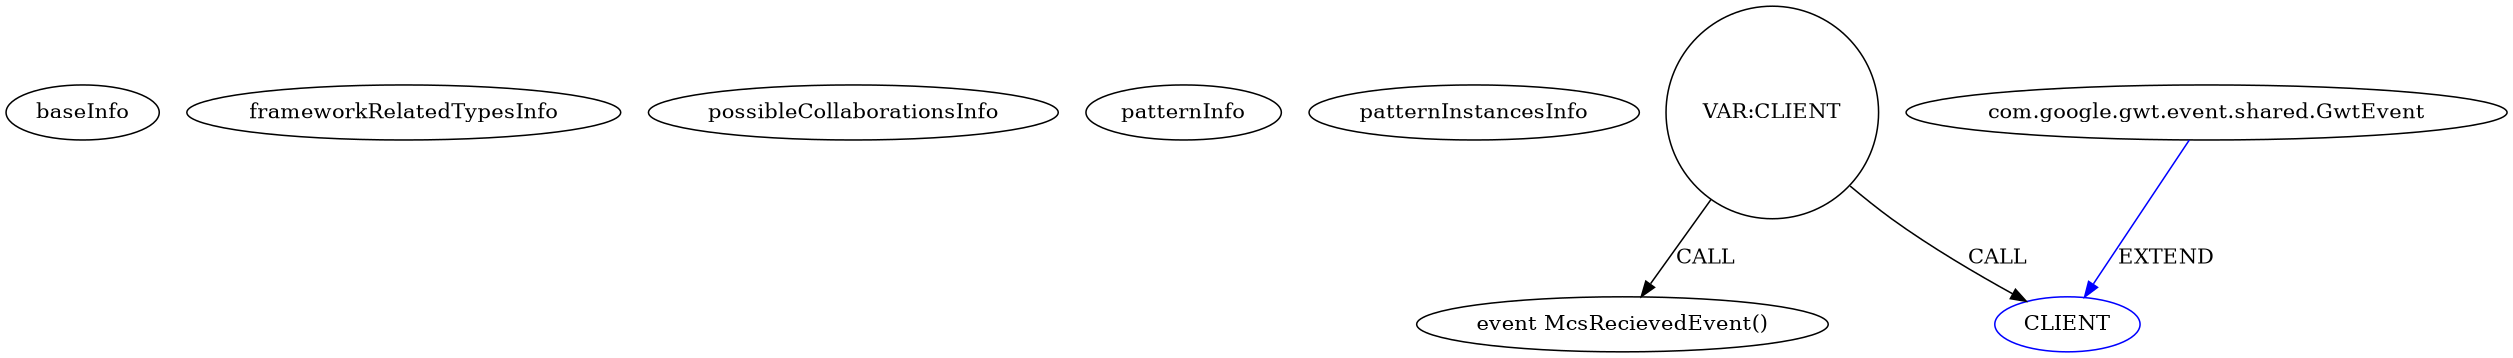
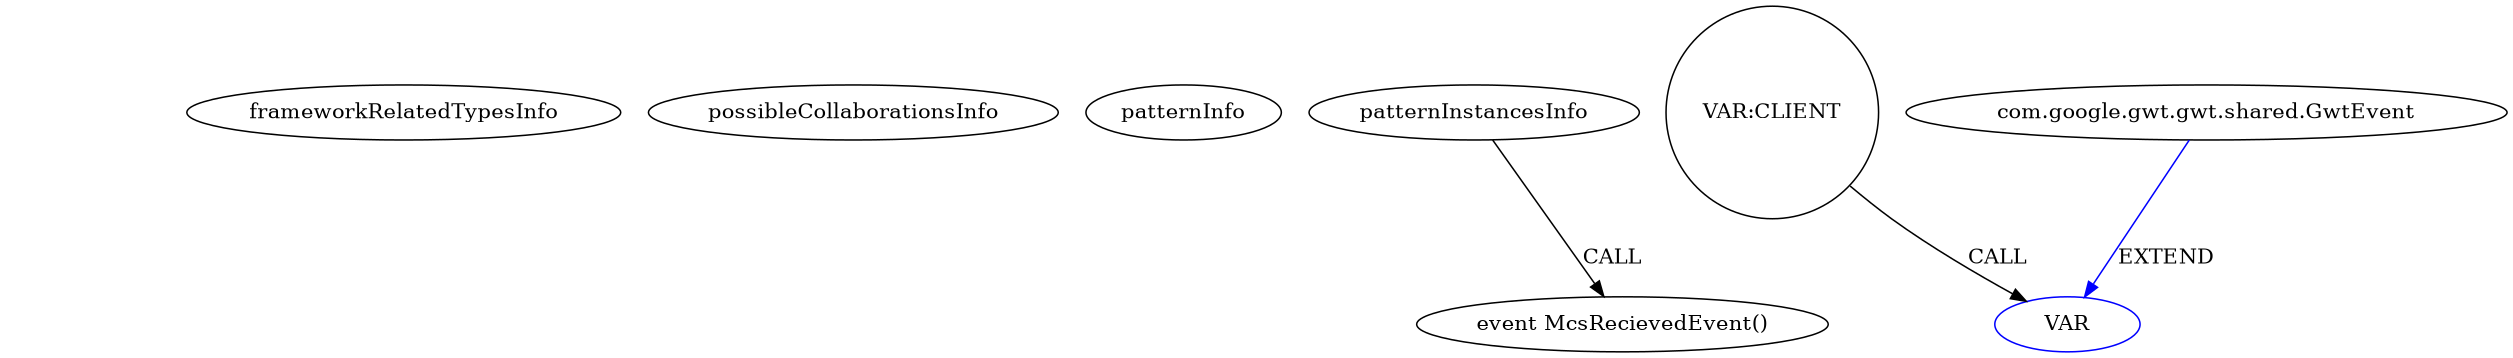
(83, 112) -> none
(2207, 112) -> (2207, 112)
(1681, 242) -> (1544, 212)
(2067, 324) -> (2067, 324)
